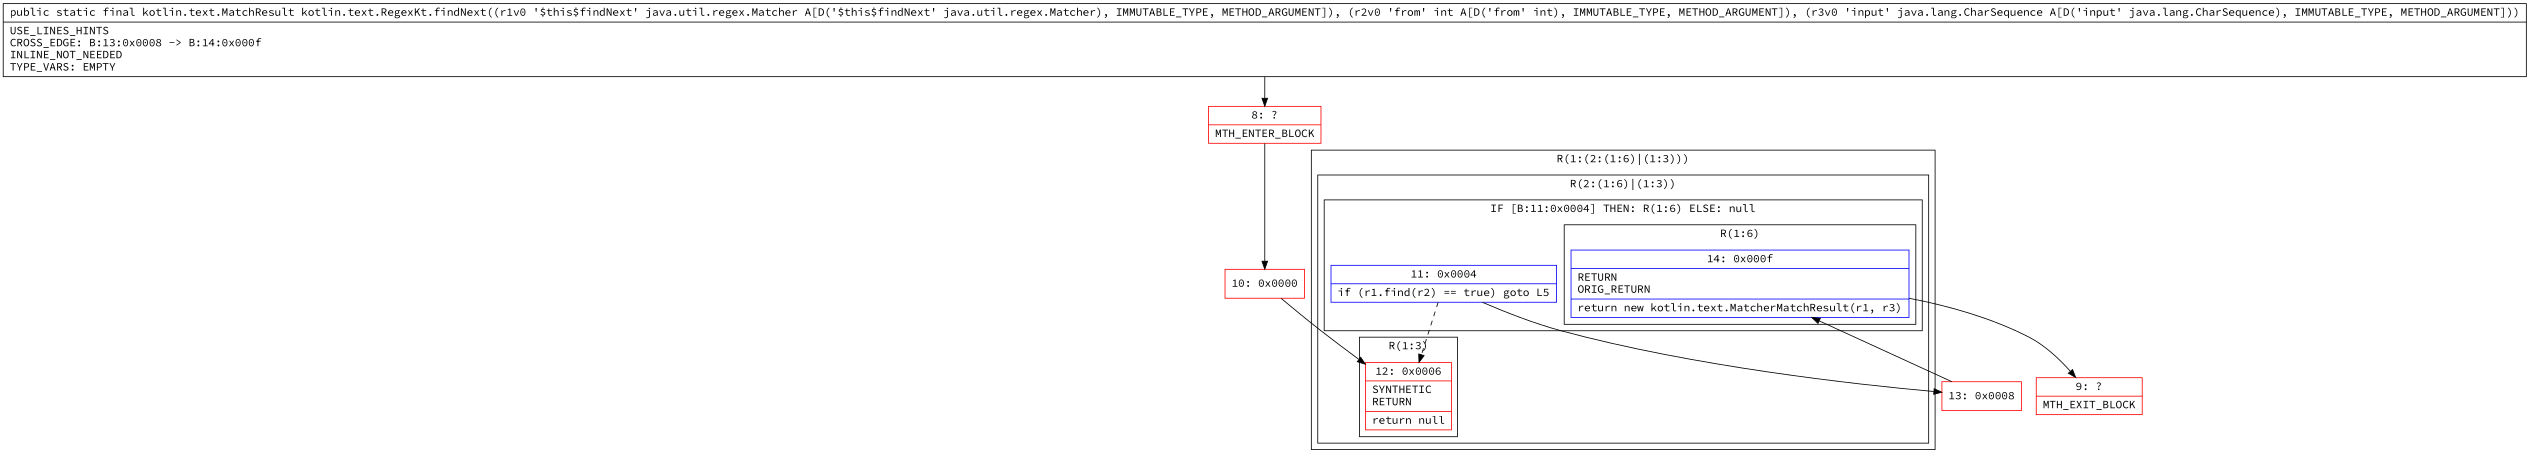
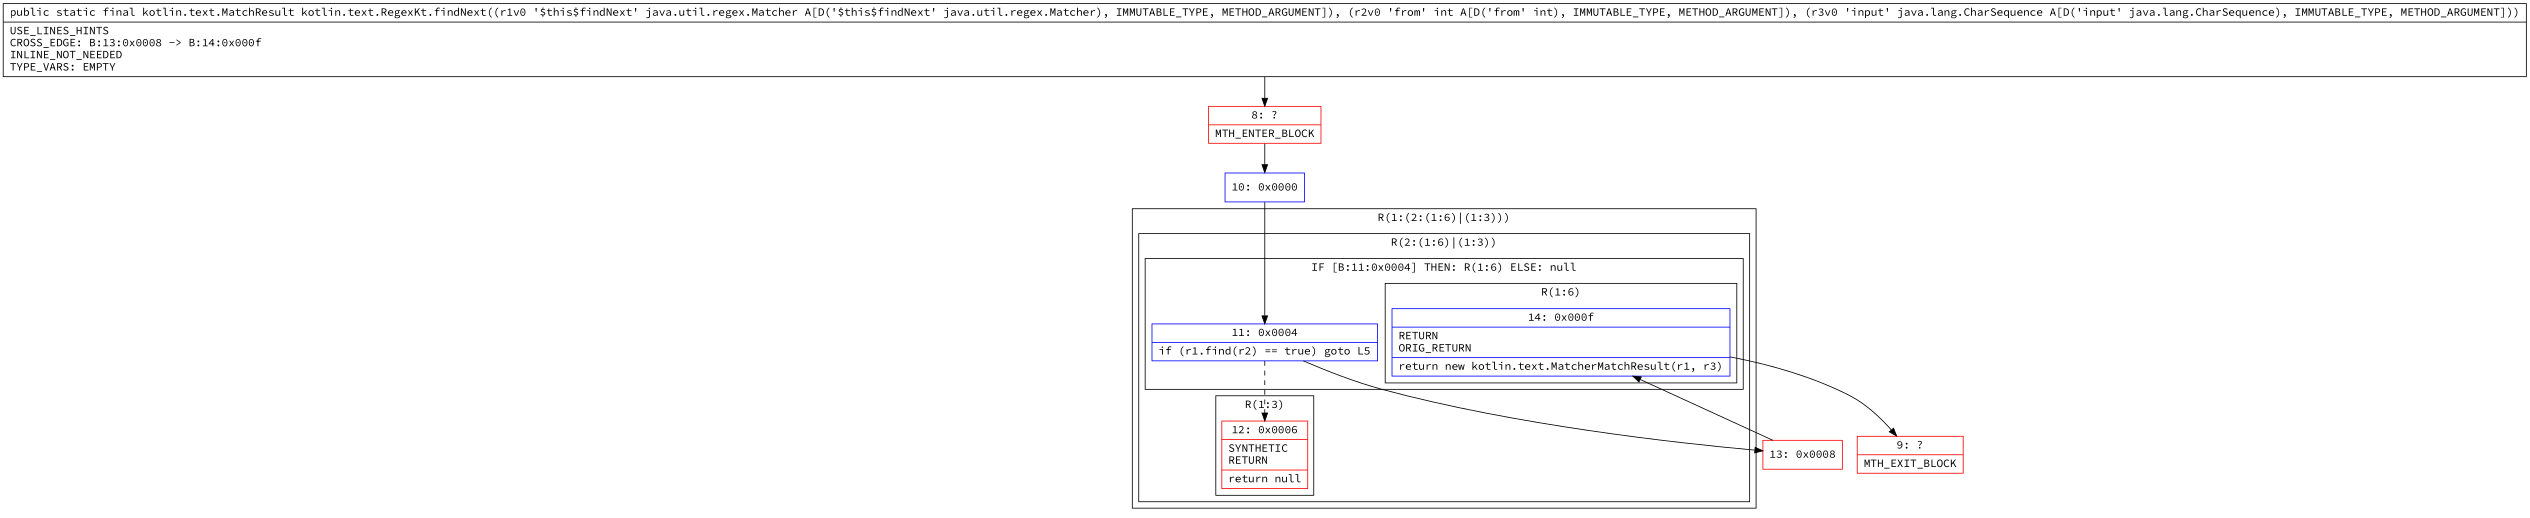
(1265, 284) -> (1265, 187)
(1329, 337) -> (1265, 253)
